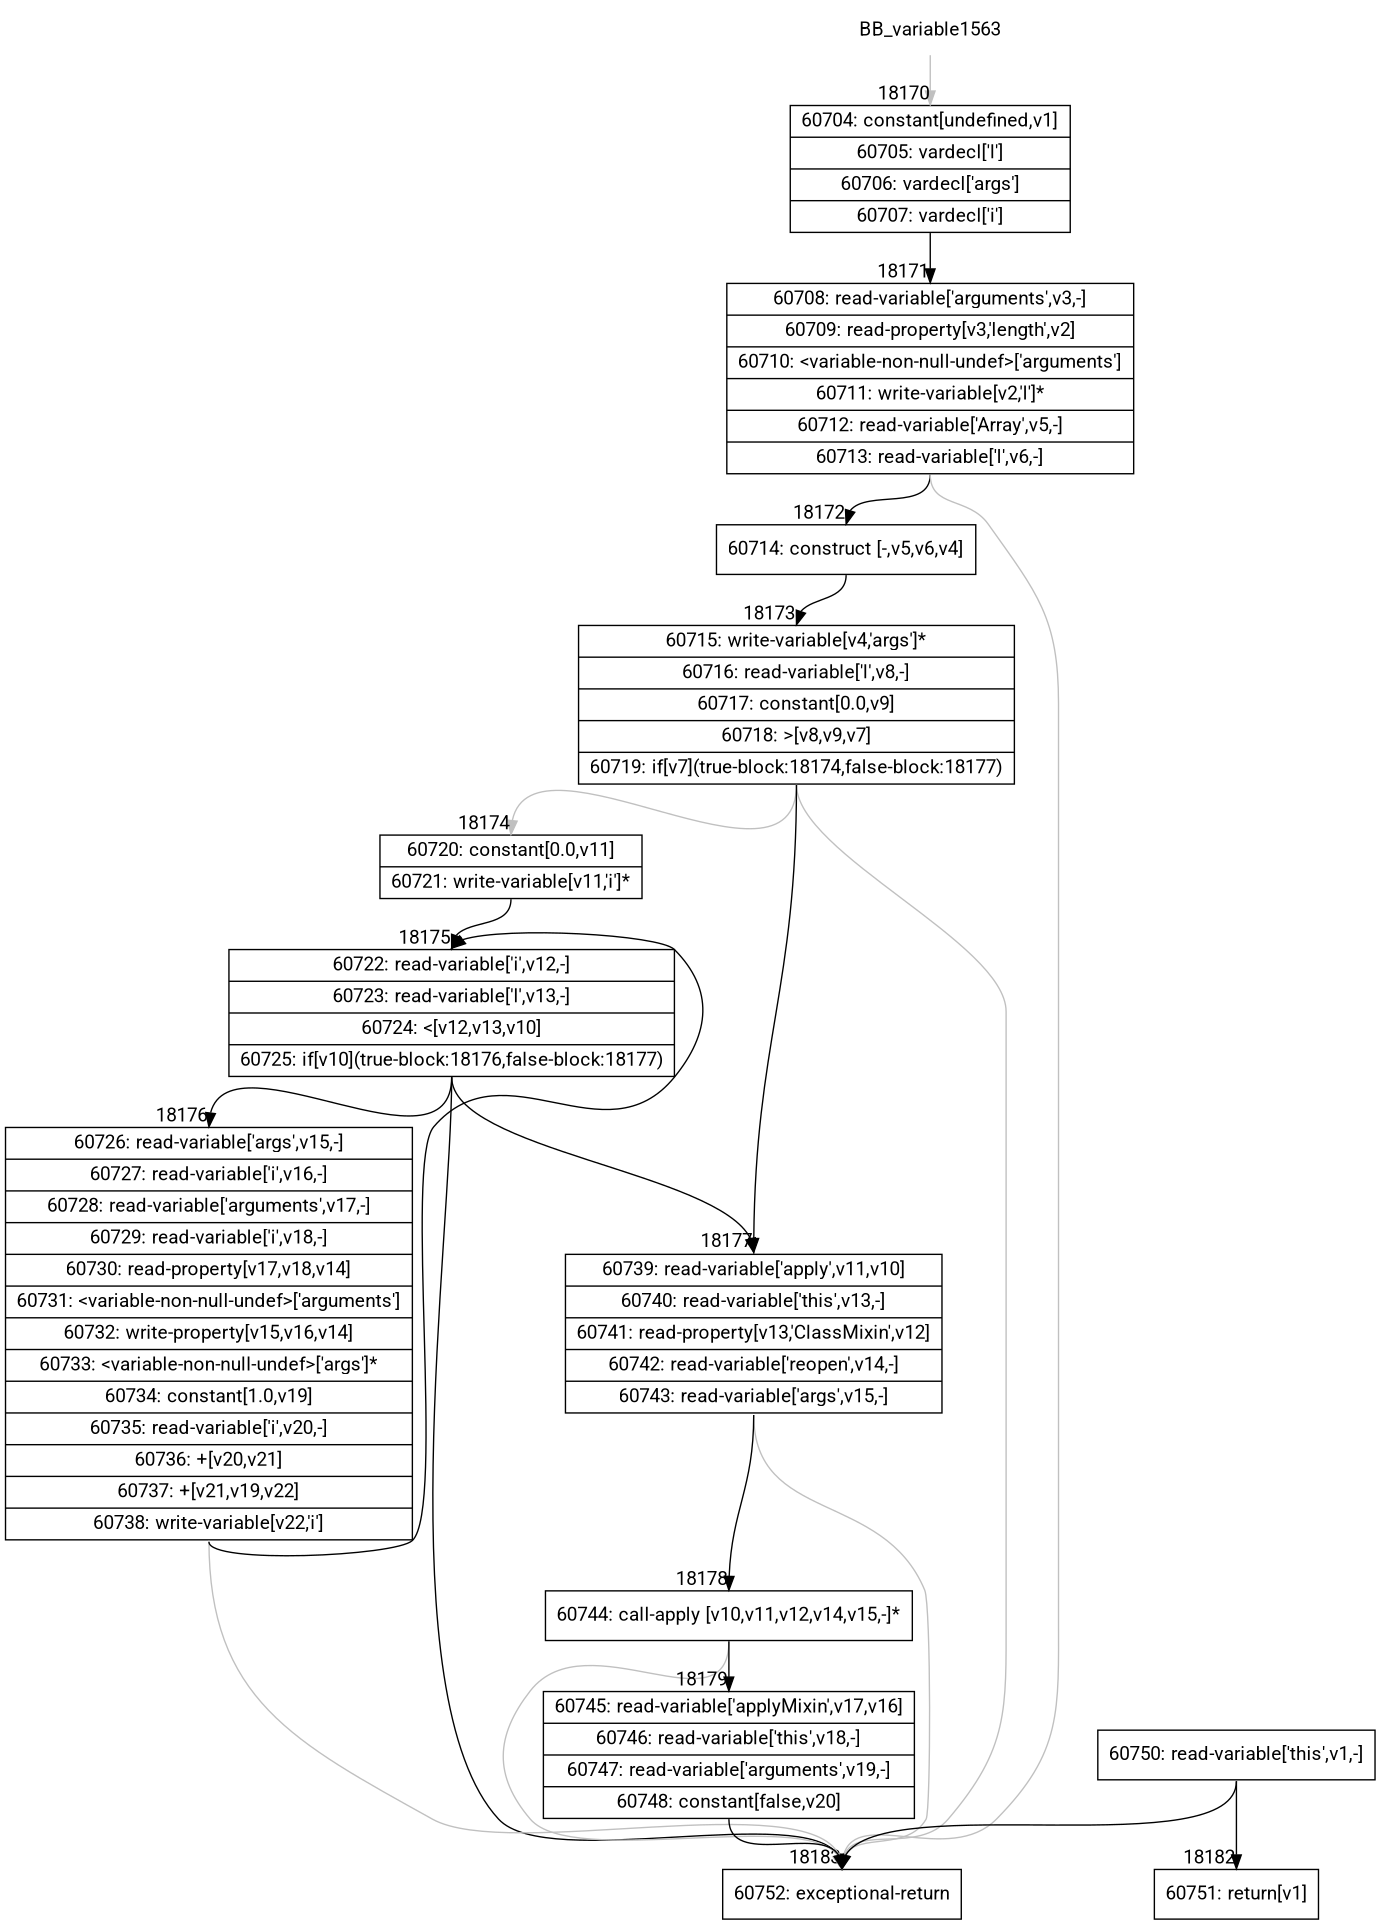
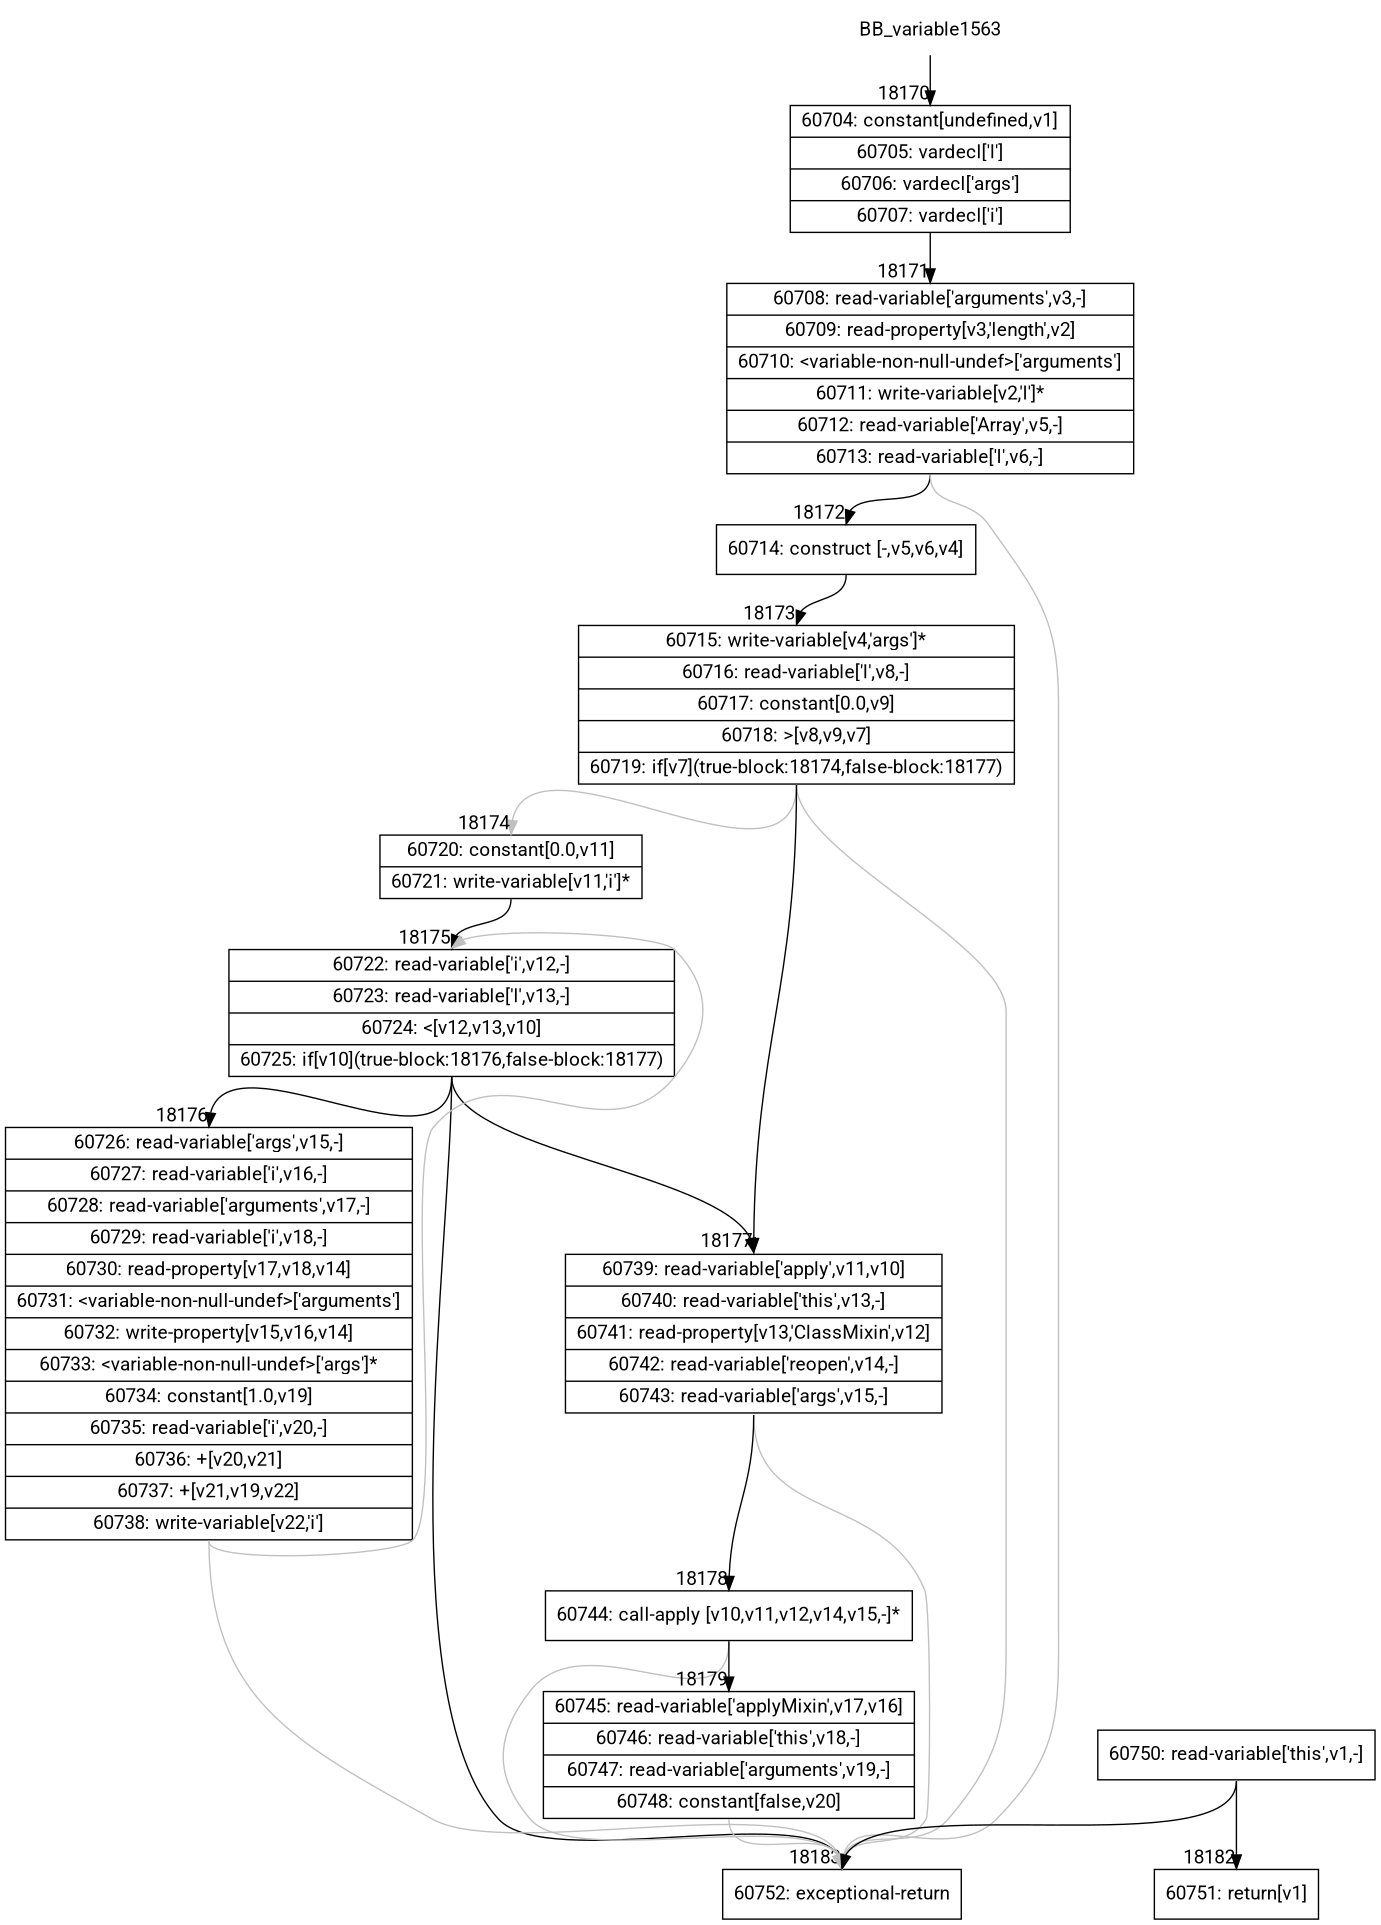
(930, 73) -> (930, 73)
(433, 1131) -> (433, 1131)
(779, 1844) -> (779, 1844)
